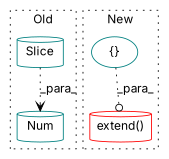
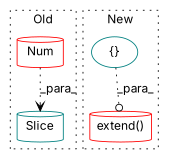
(40, 85) -> (40, 85)
(40, 127) -> (40, 52)
